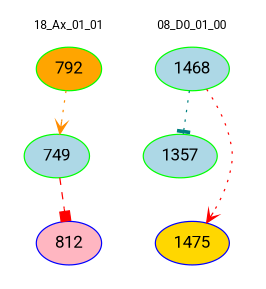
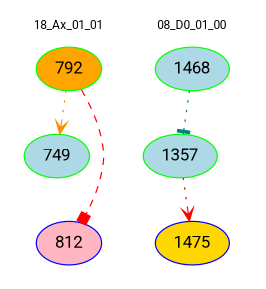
(232, 150) -> (185, 193)
(62, 193) -> (103, 150)
